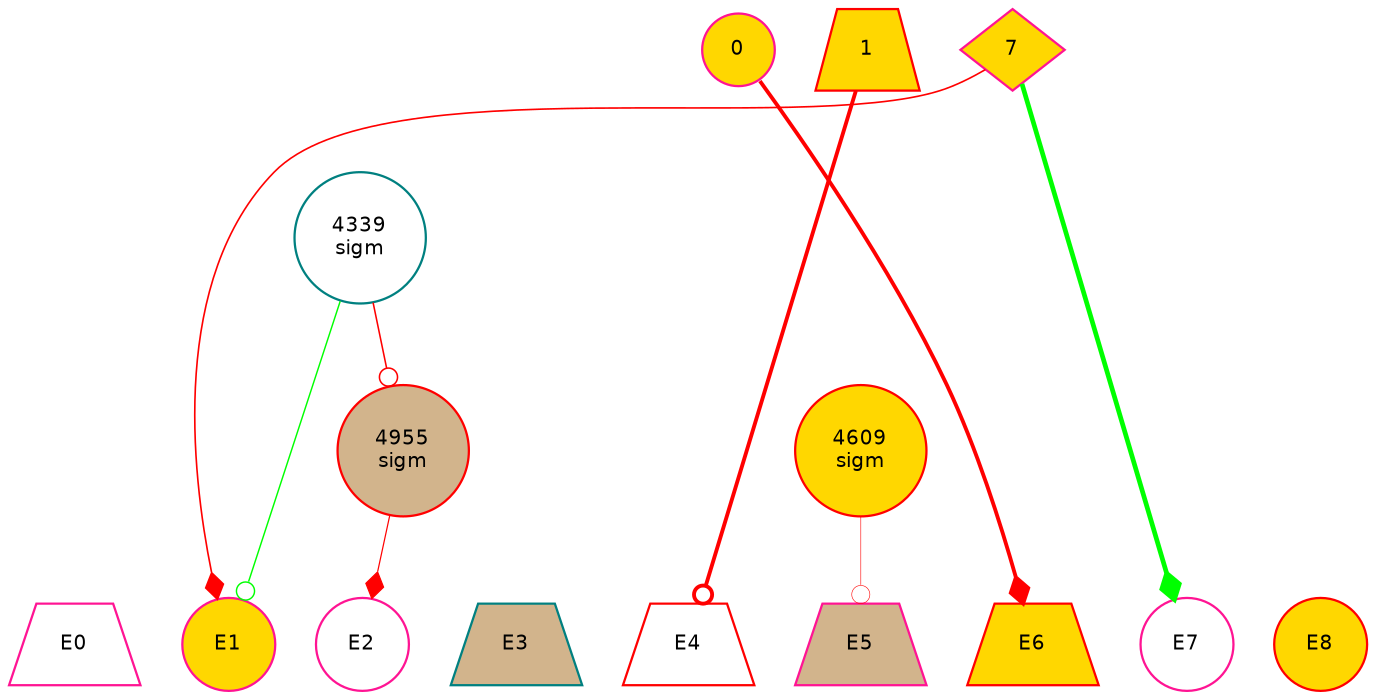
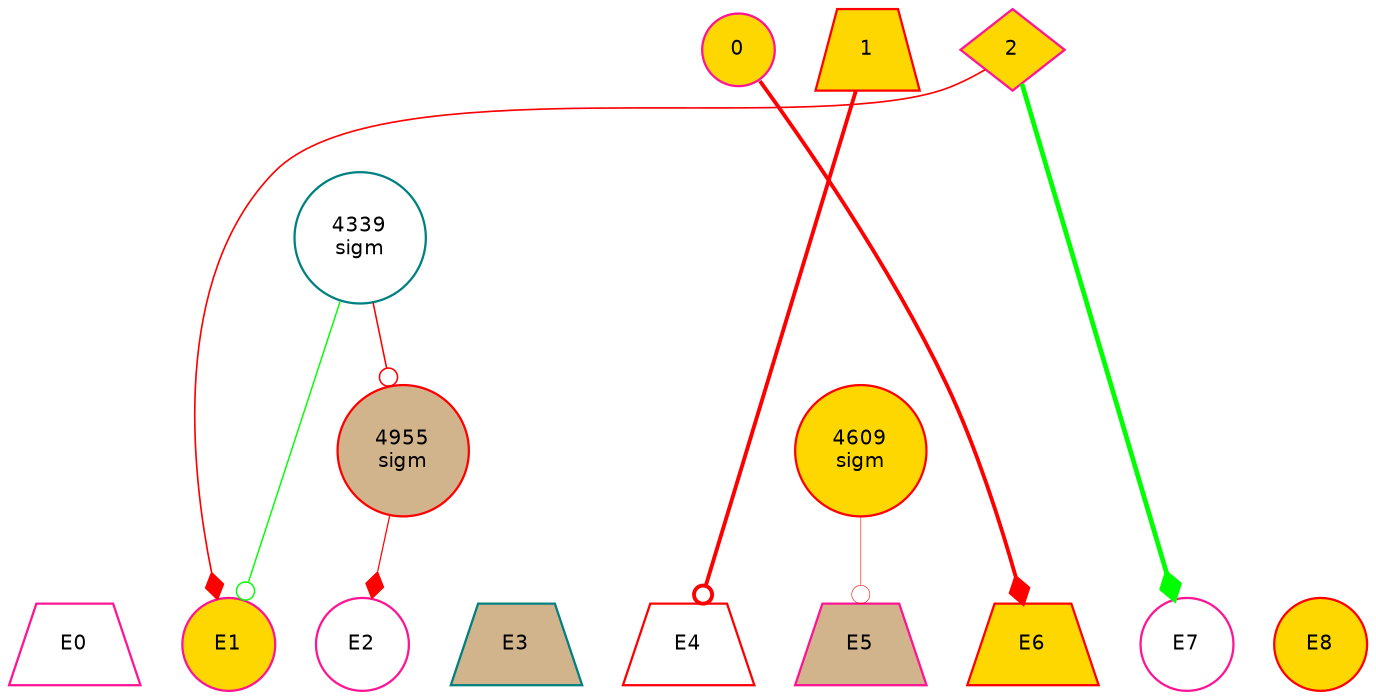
(1013, 50) -> (1013, 50)
